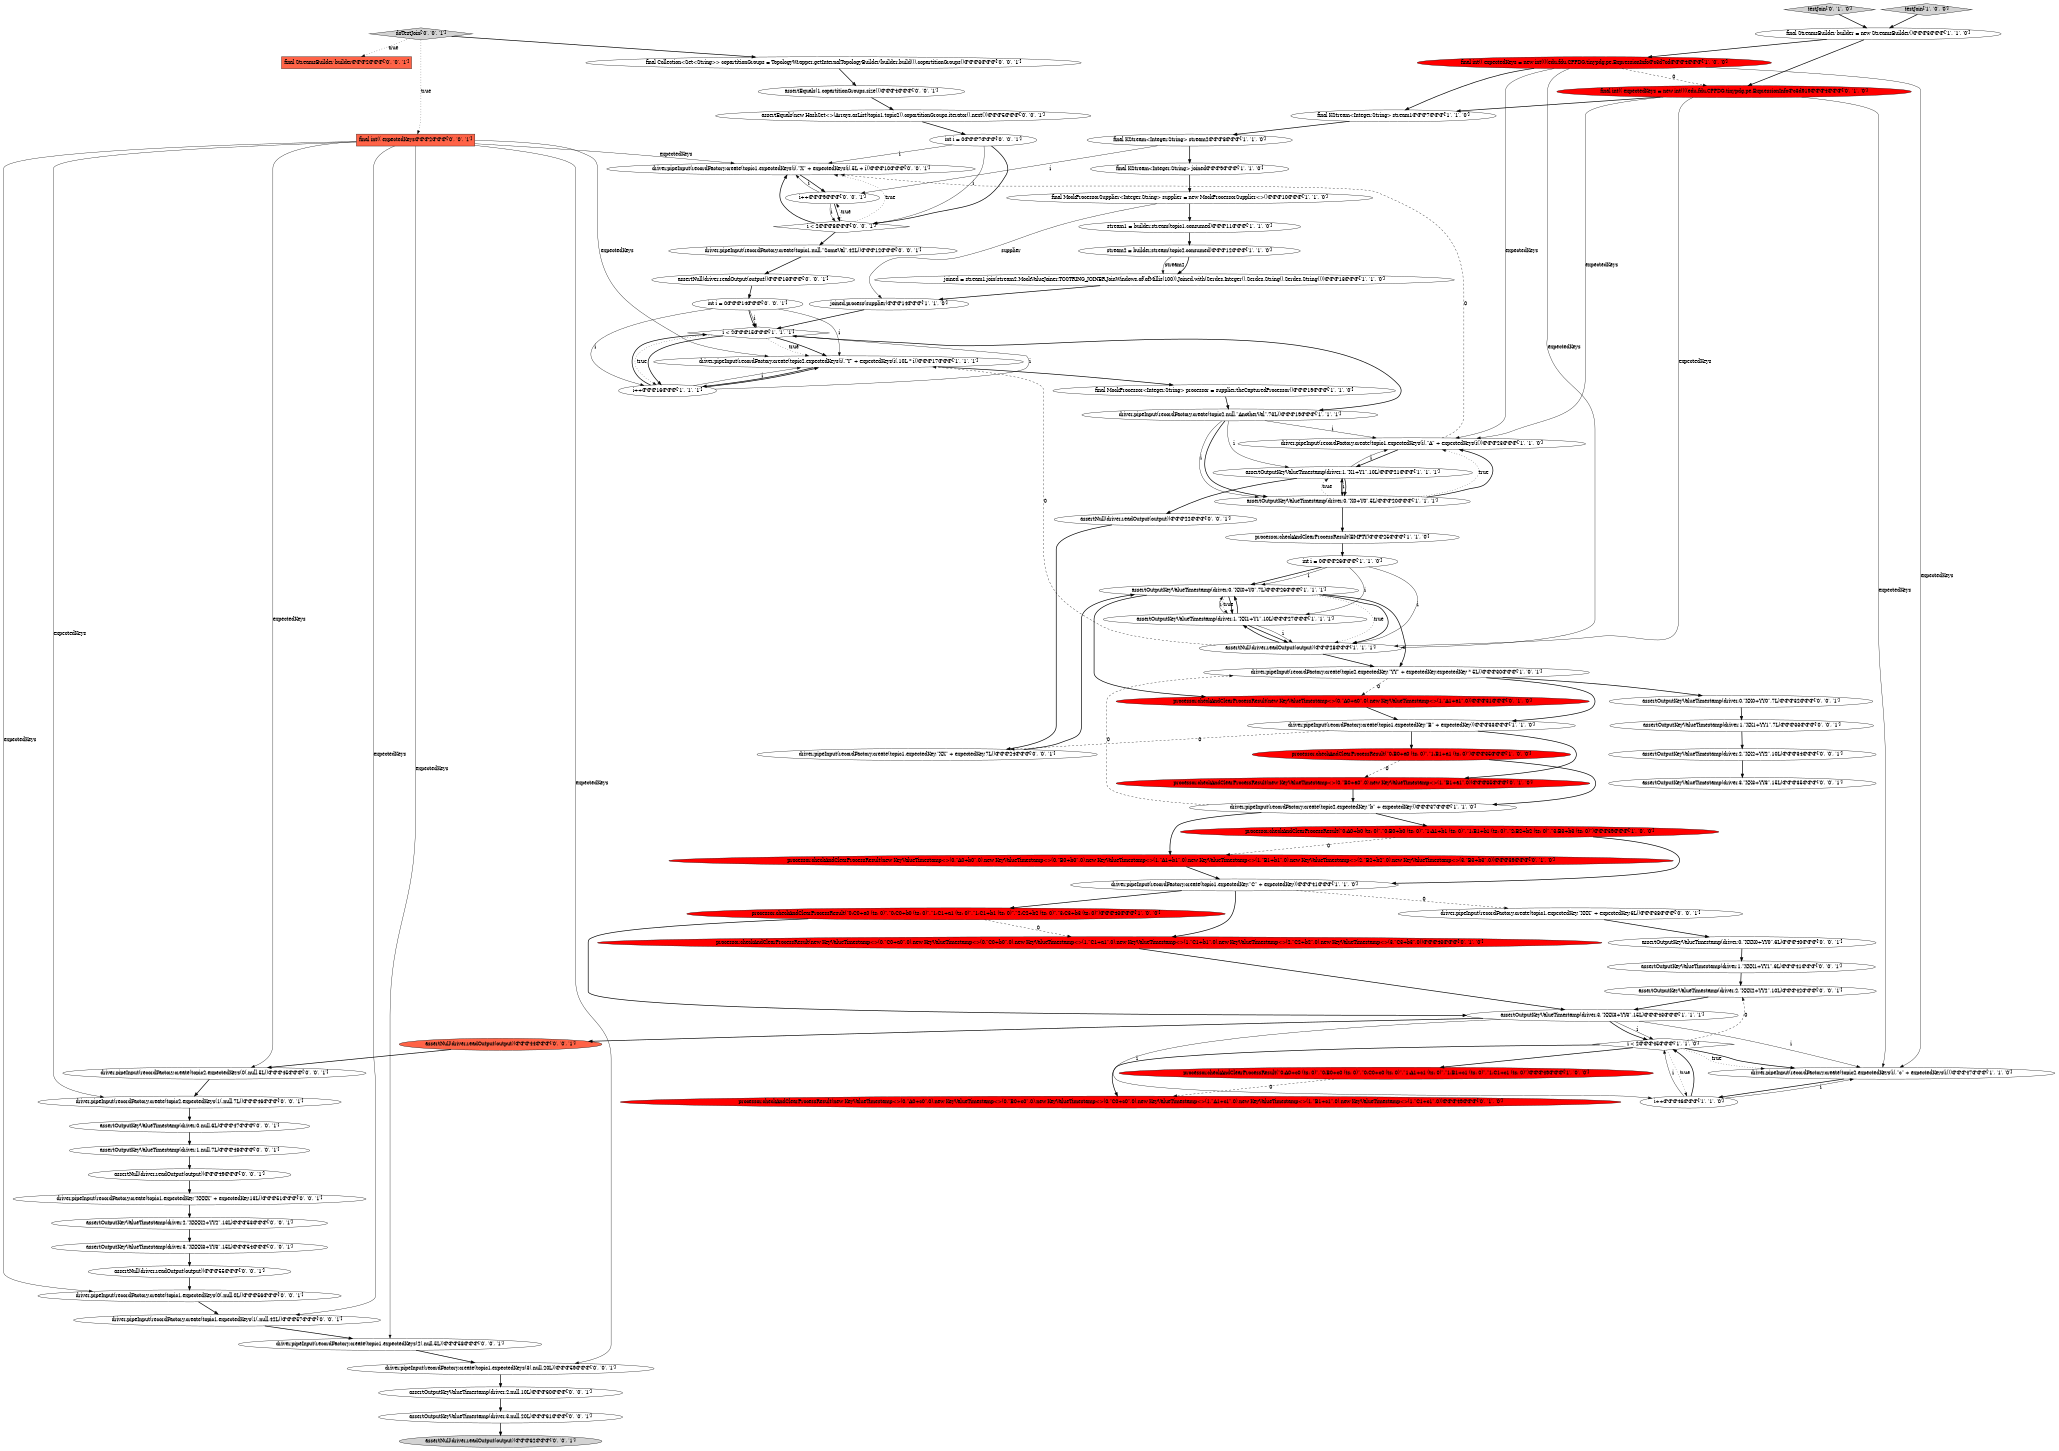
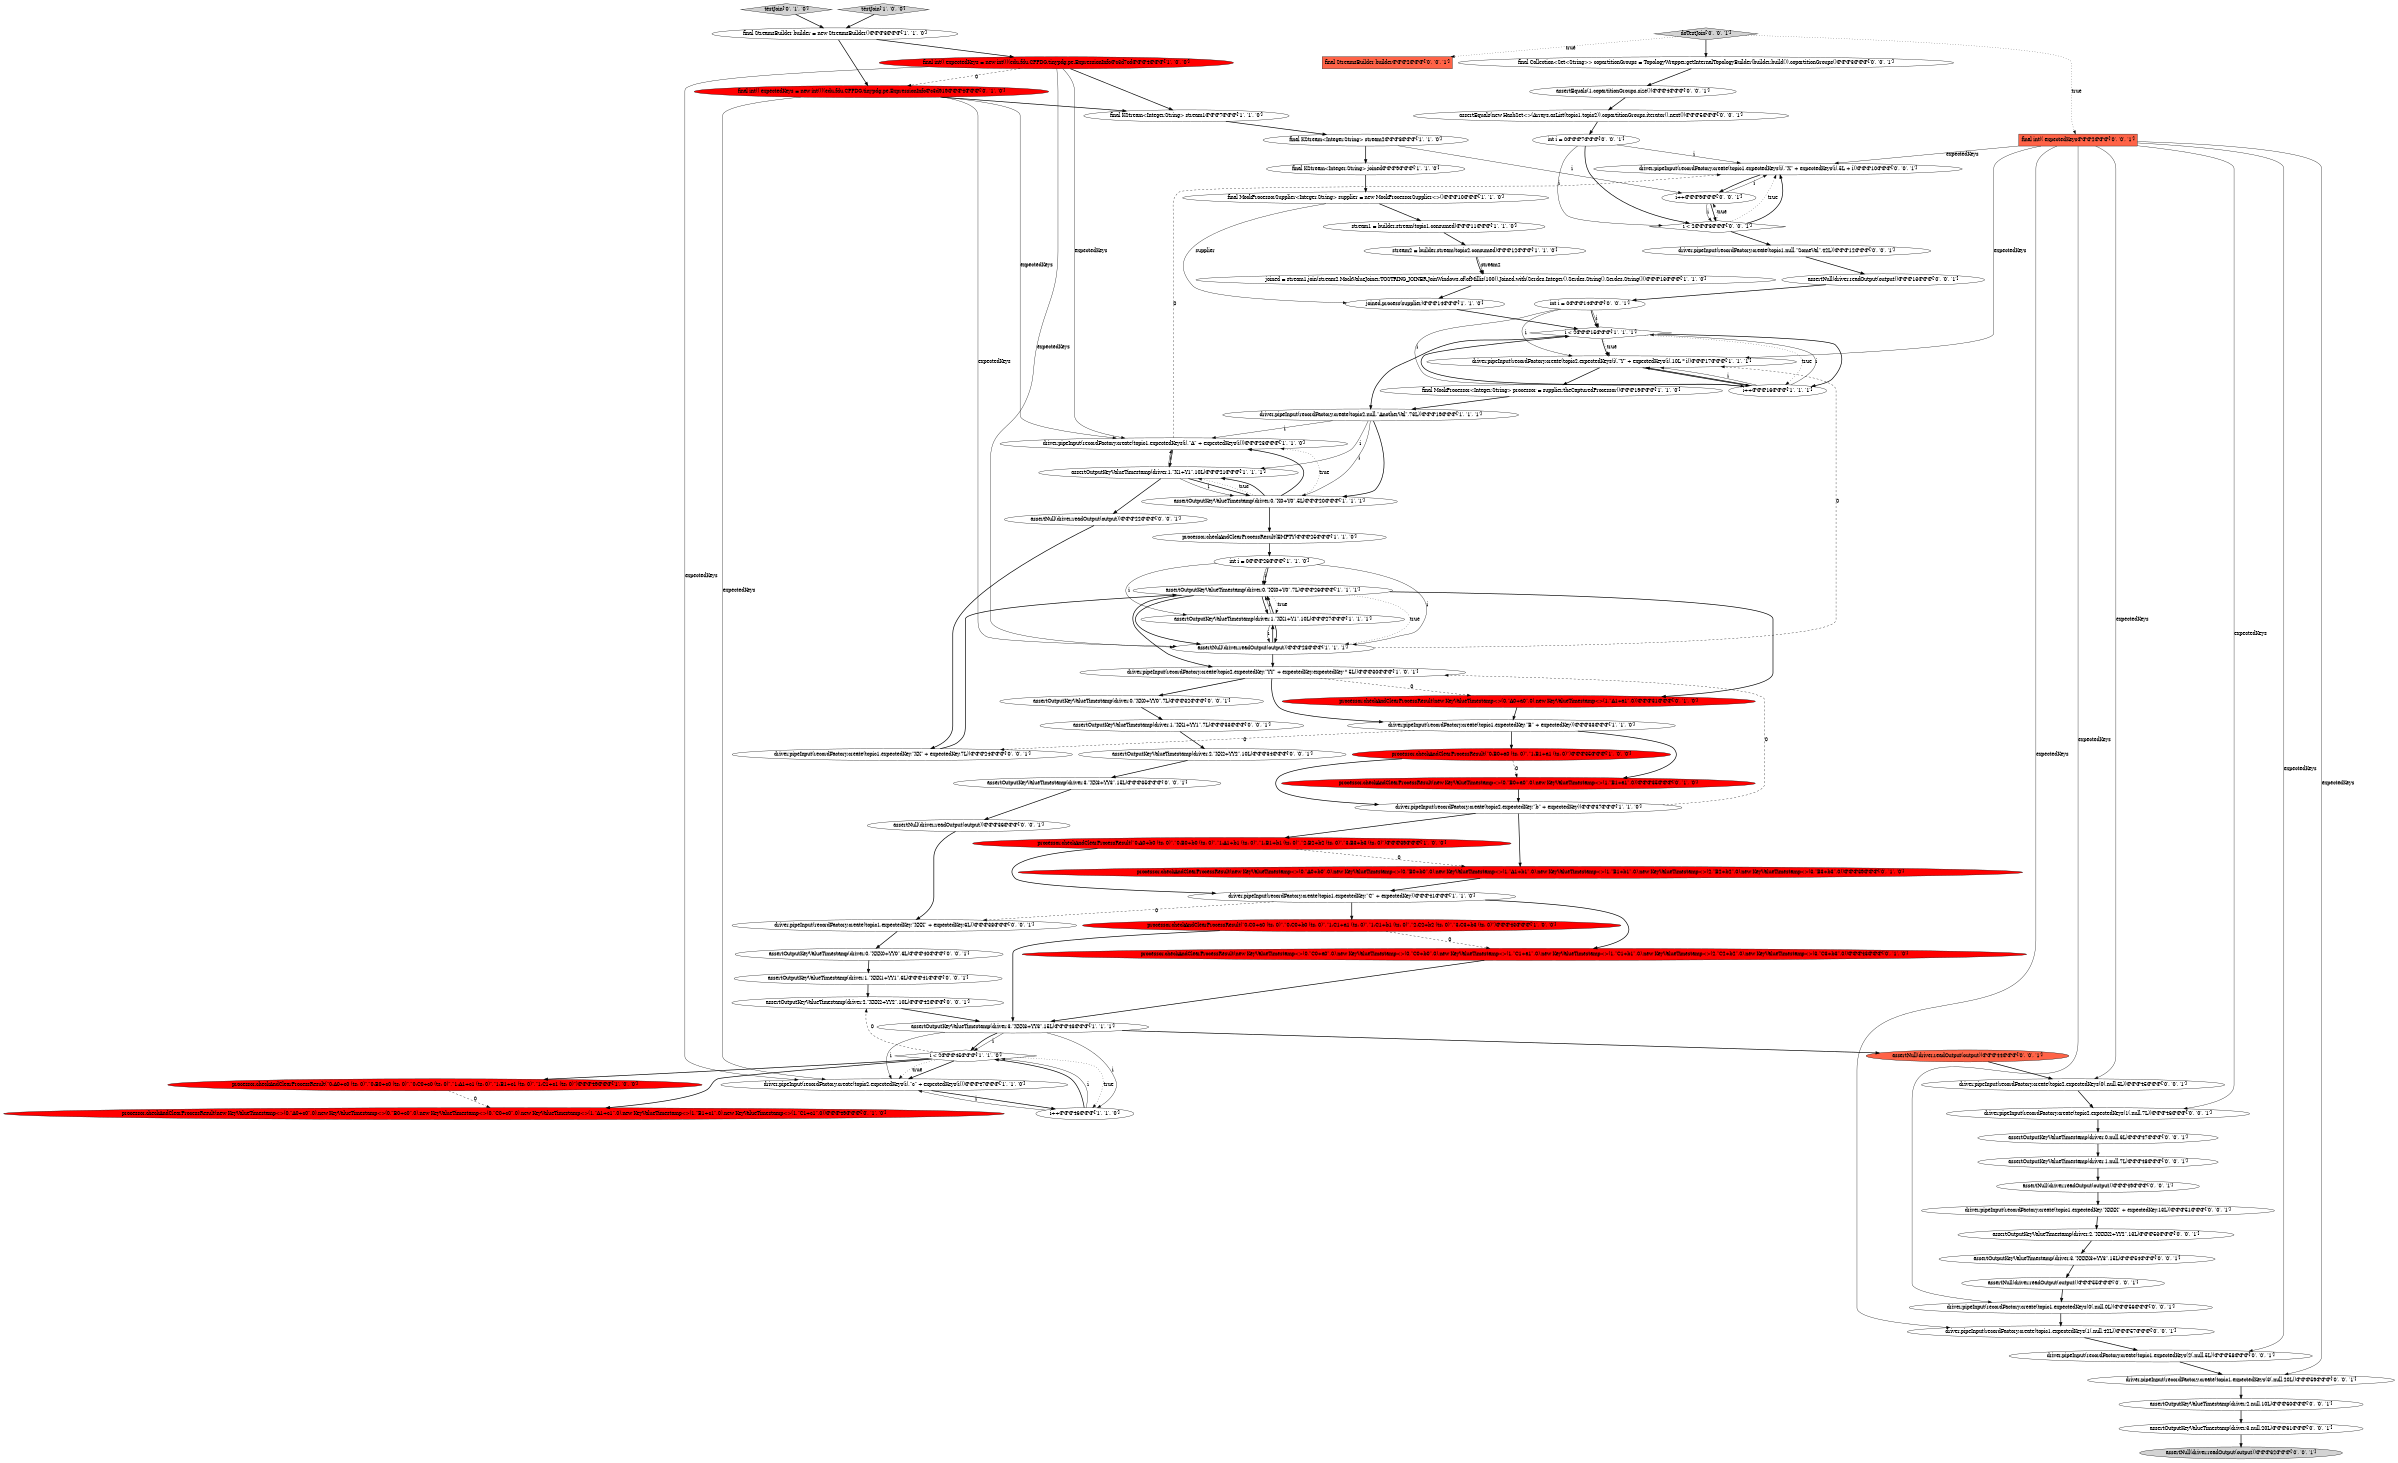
none -> (969, 826)
